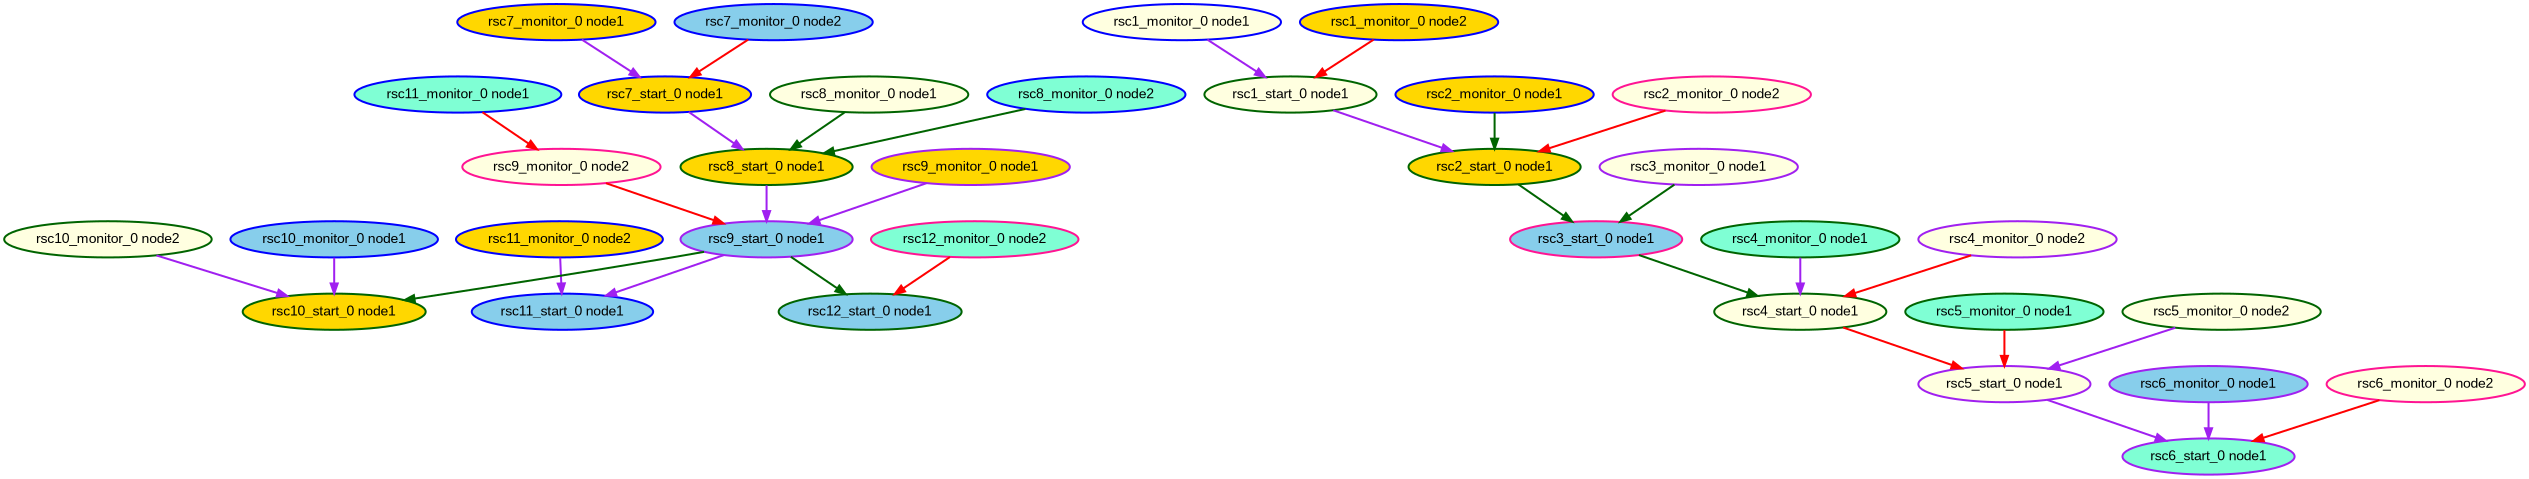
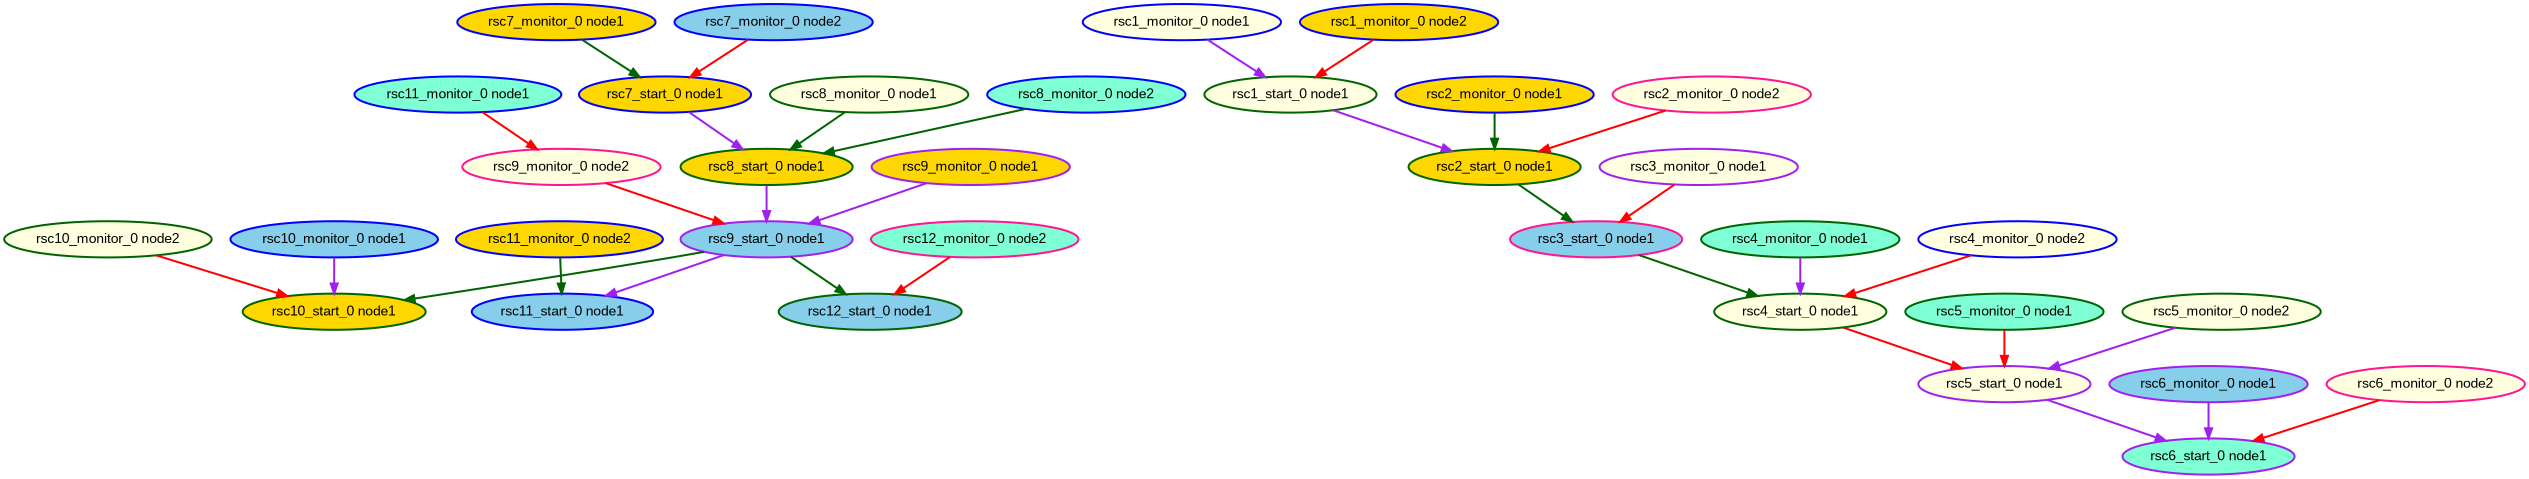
(607, 56) -> (607, 56)
(1652, 200) -> (1652, 200)
(2017, 239) -> (2017, 239)
(561, 269) -> (561, 269)
(217, 274) -> (217, 274)
